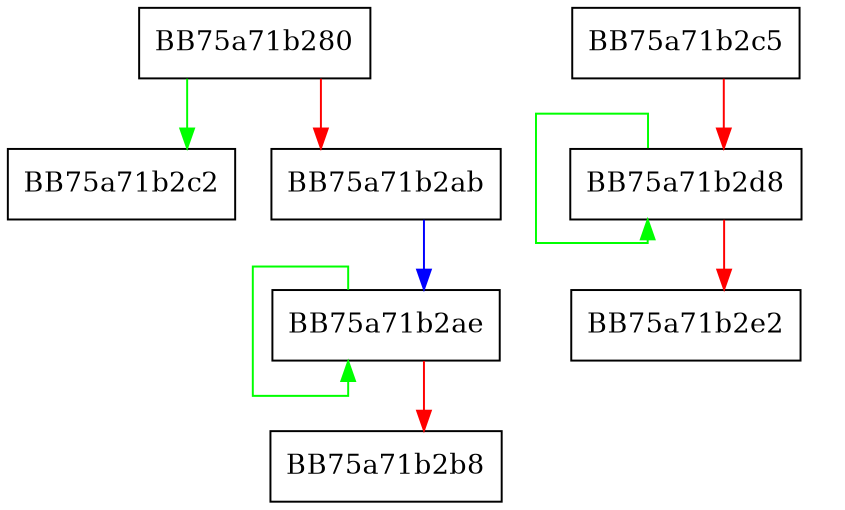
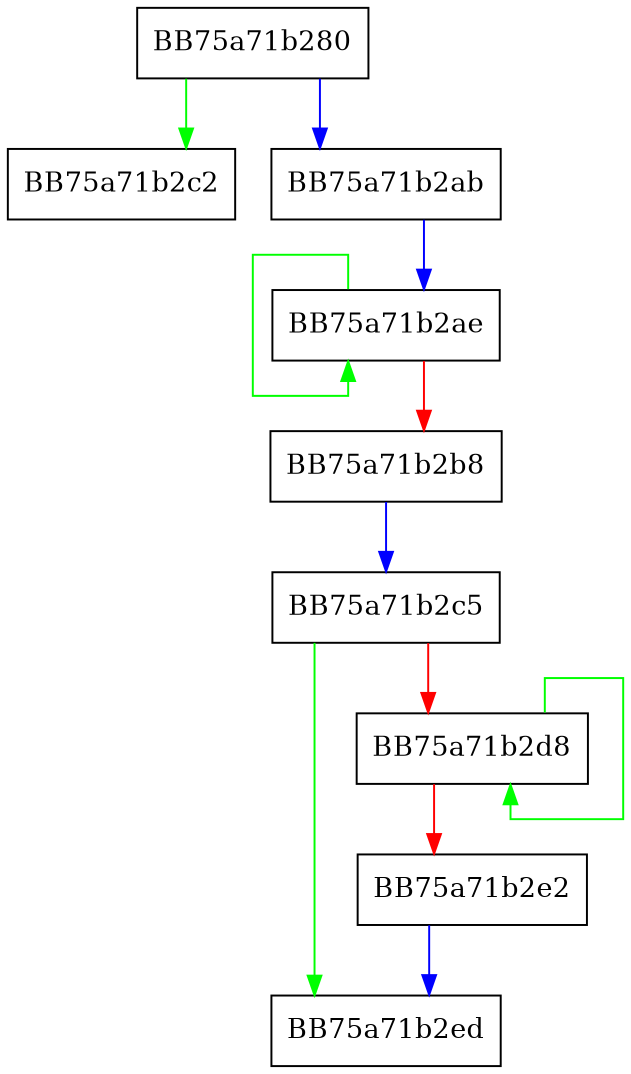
(321, 104) -> (320, 104)
none -> (386, 527)
none -> (386, 1031)
